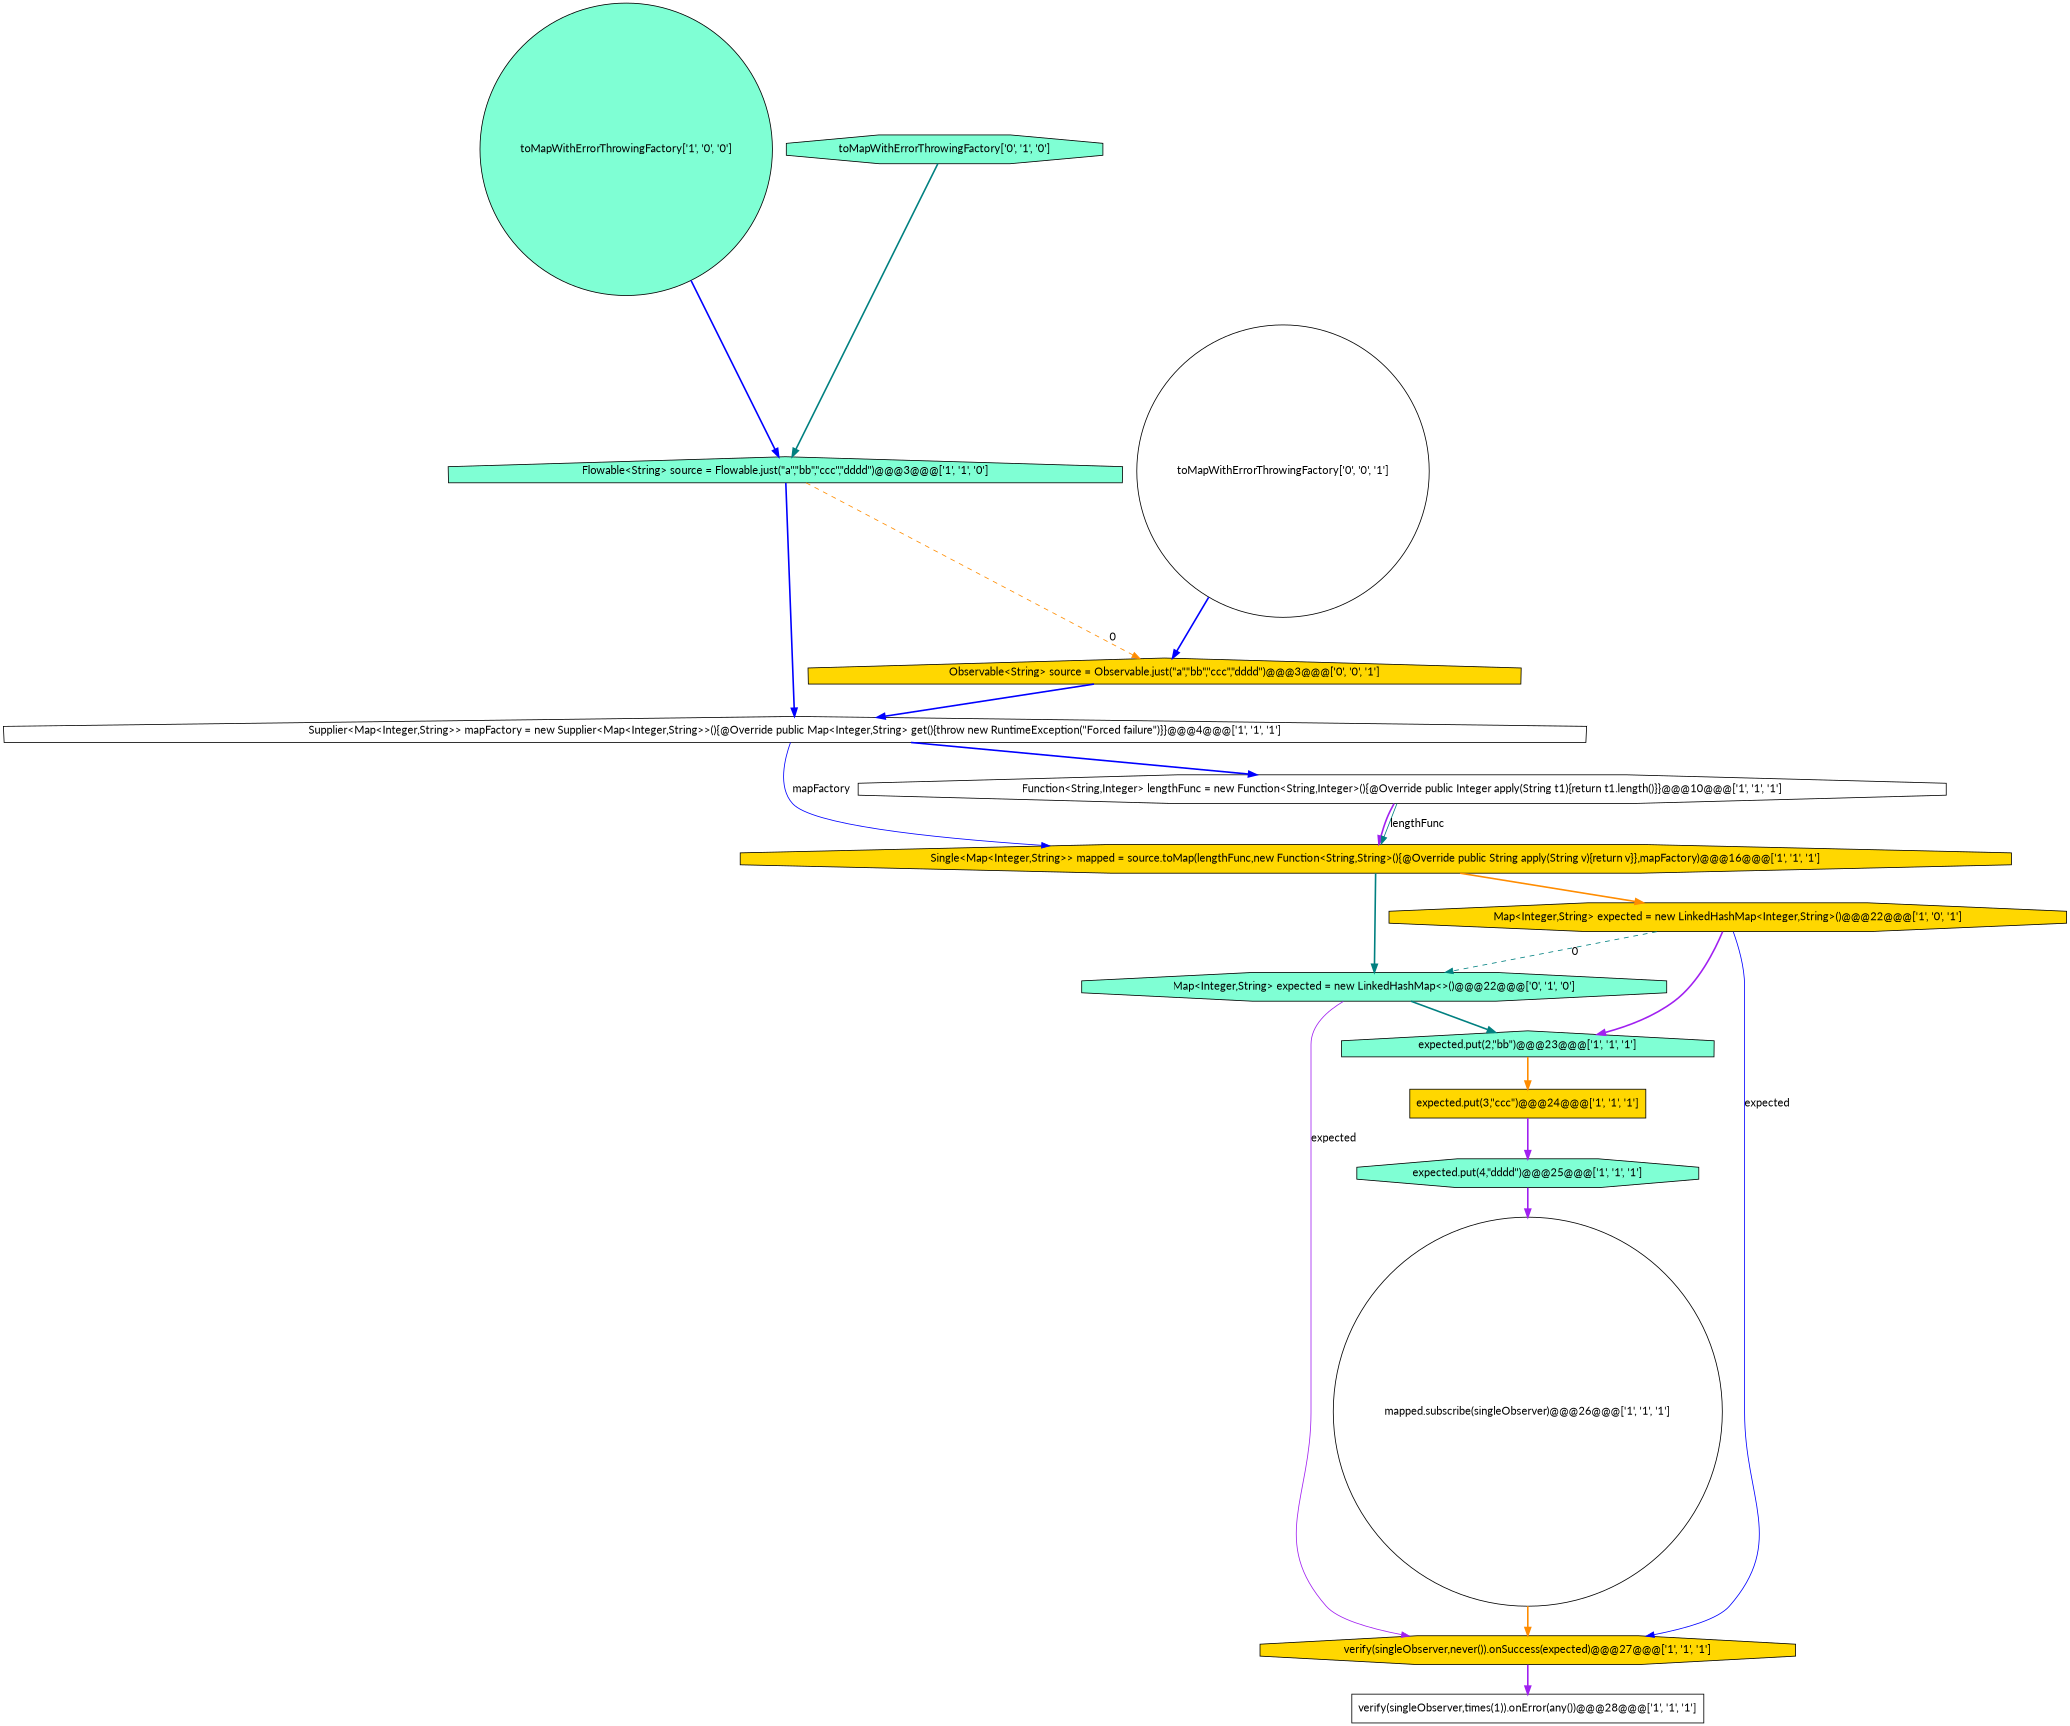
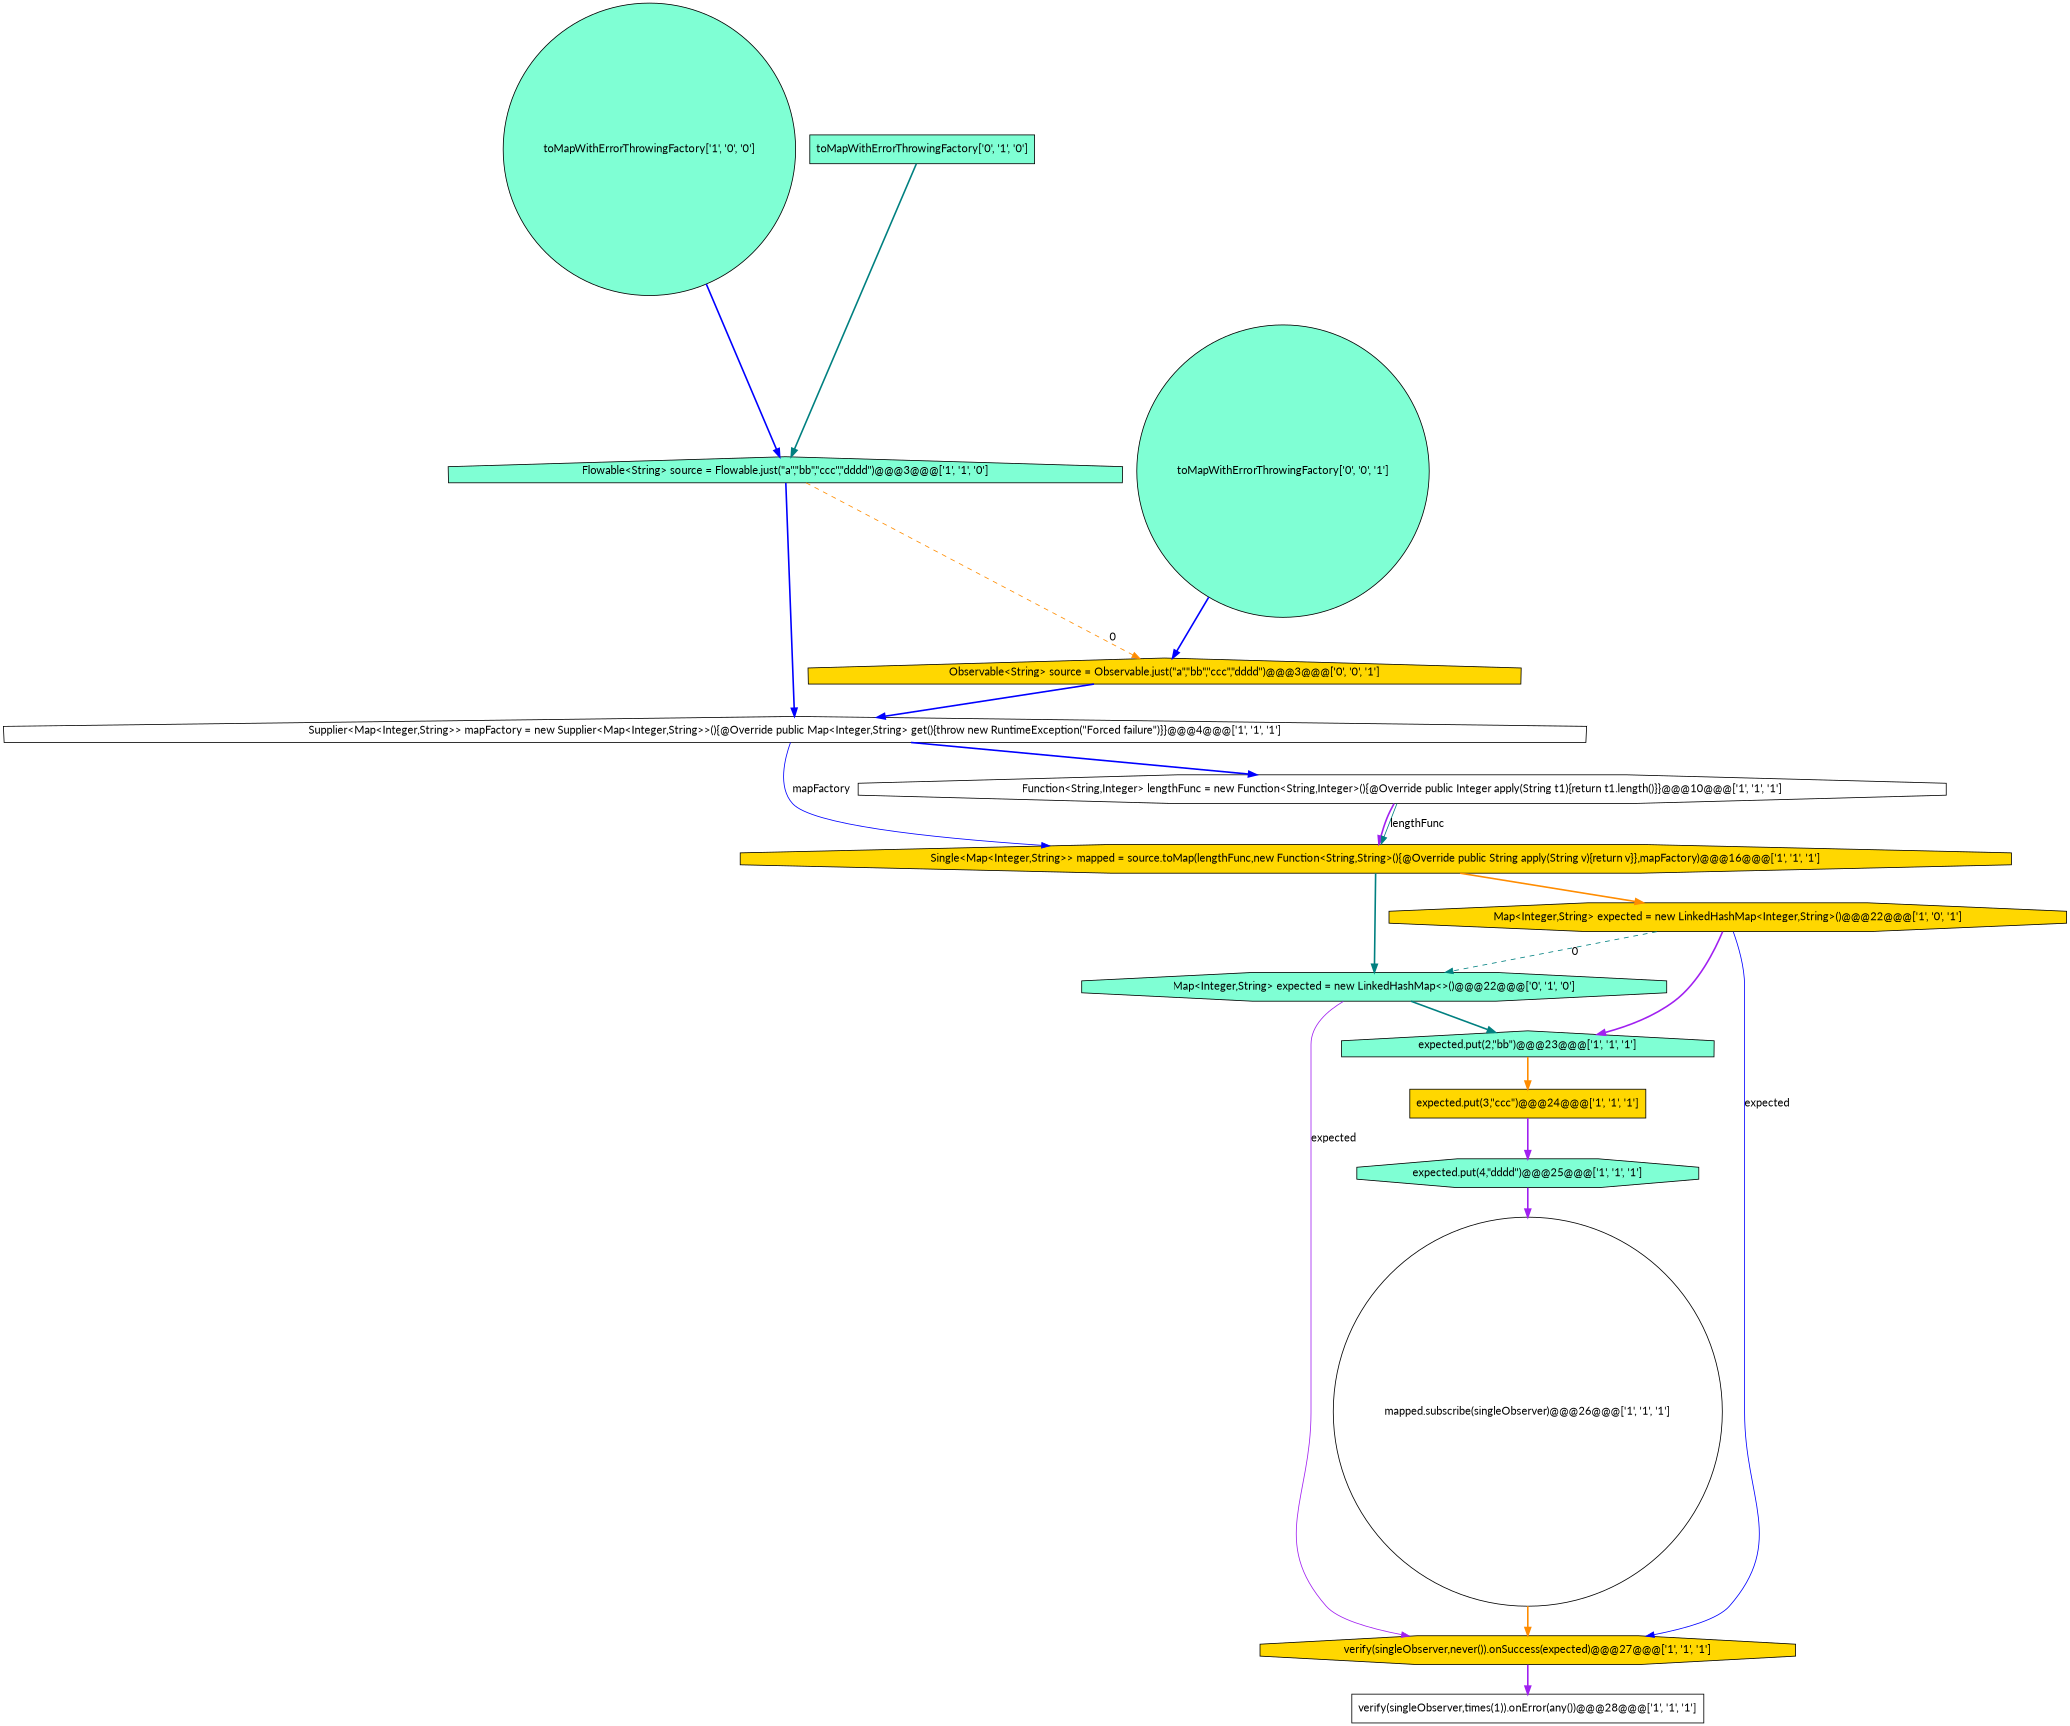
(945, 149) -> (922, 149)
(1283, 471) -> (1283, 471)
